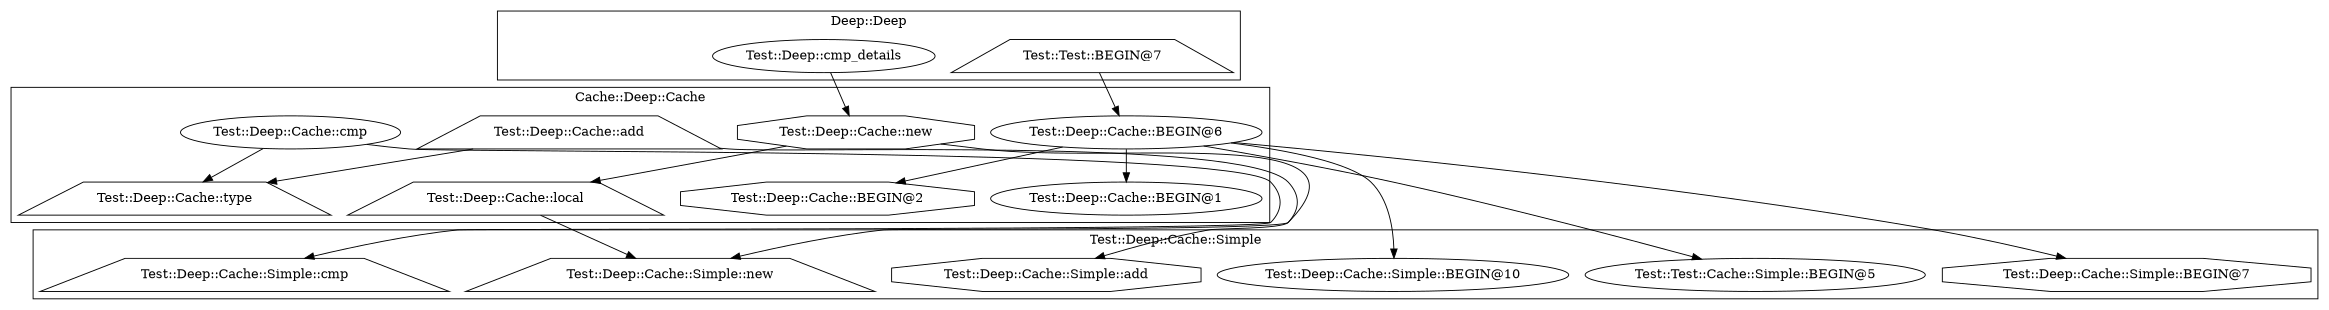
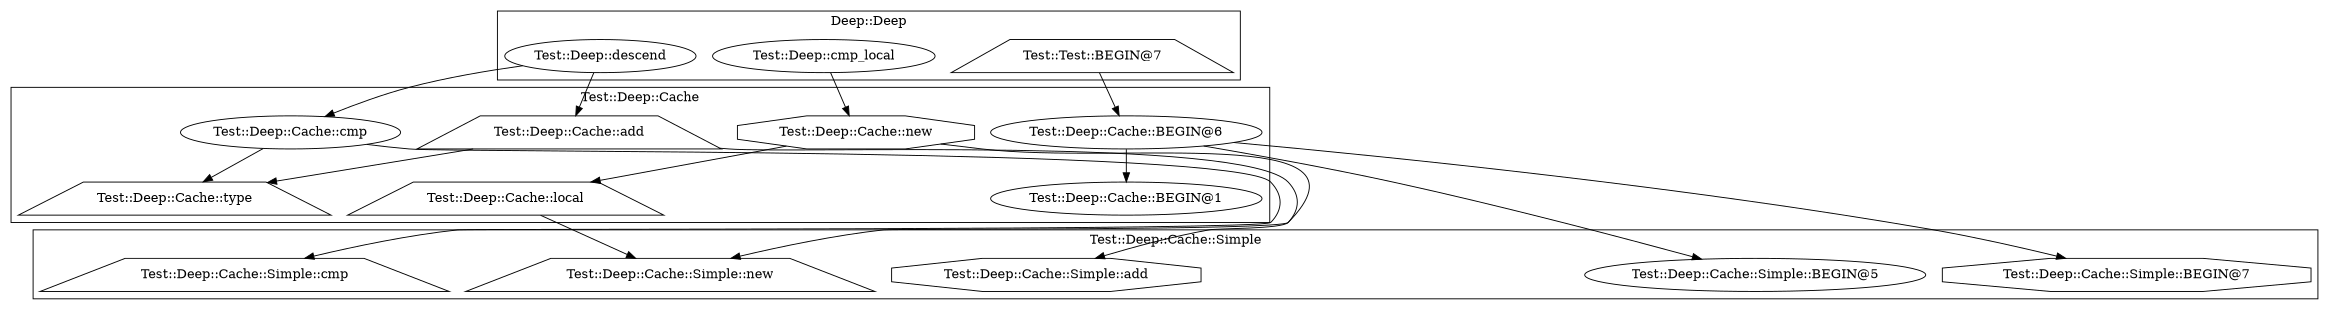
none -> (600, 56)
(824, 56) -> (824, 56)
(640, 98) -> (640, 98)
(828, 199) -> none
(1393, 275) -> none
(1755, 275) -> (1755, 275)
